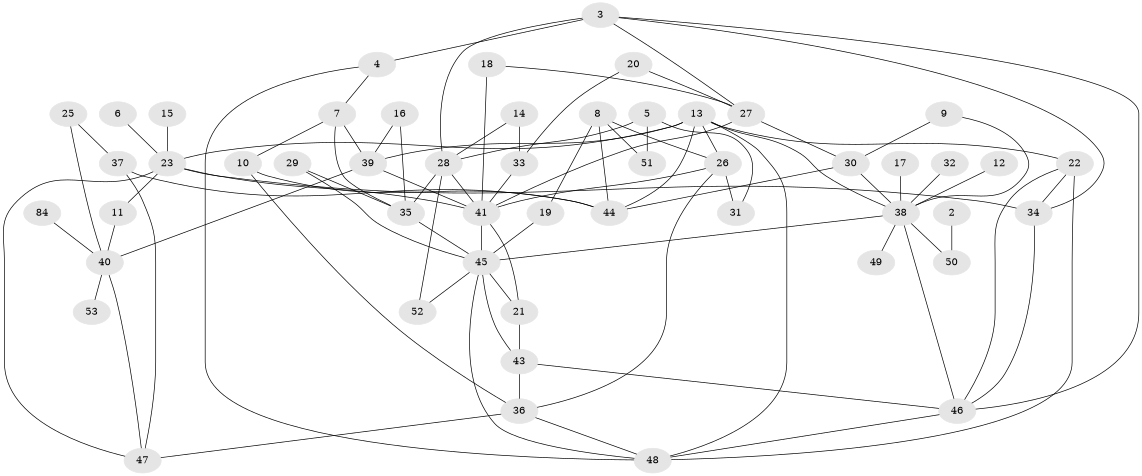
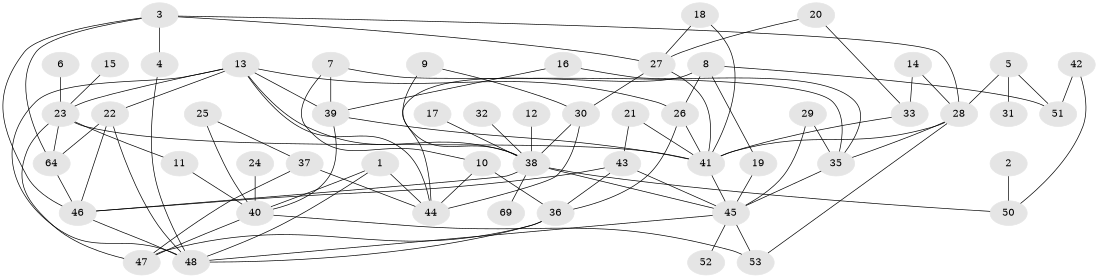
none -> (1077, 65)
(357, 89) -> none
none -> (380, 164)
(731, 193) -> none
(42, 213) -> (255, 164)
(1034, 213) -> (52, 164)
(431, 238) -> (857, 188)
(876, 263) -> (506, 213)
(500, 287) -> (743, 238)
